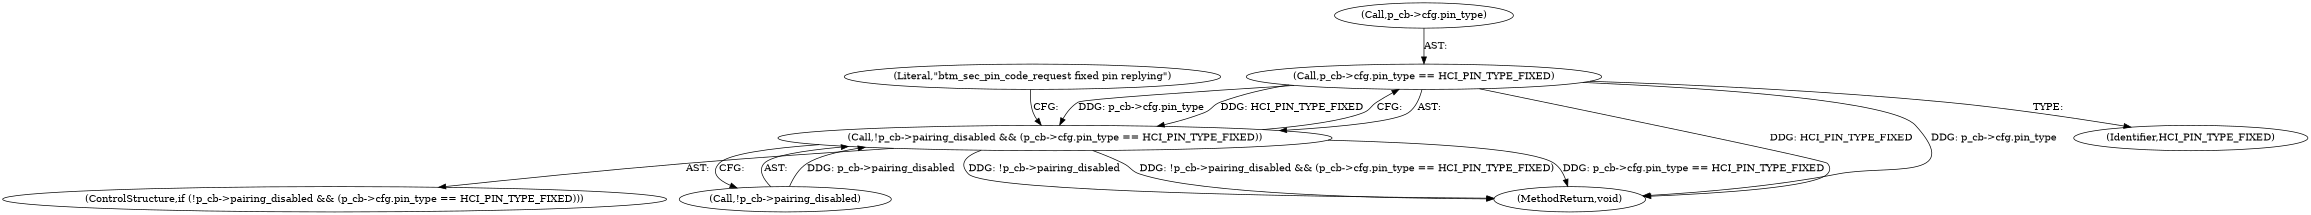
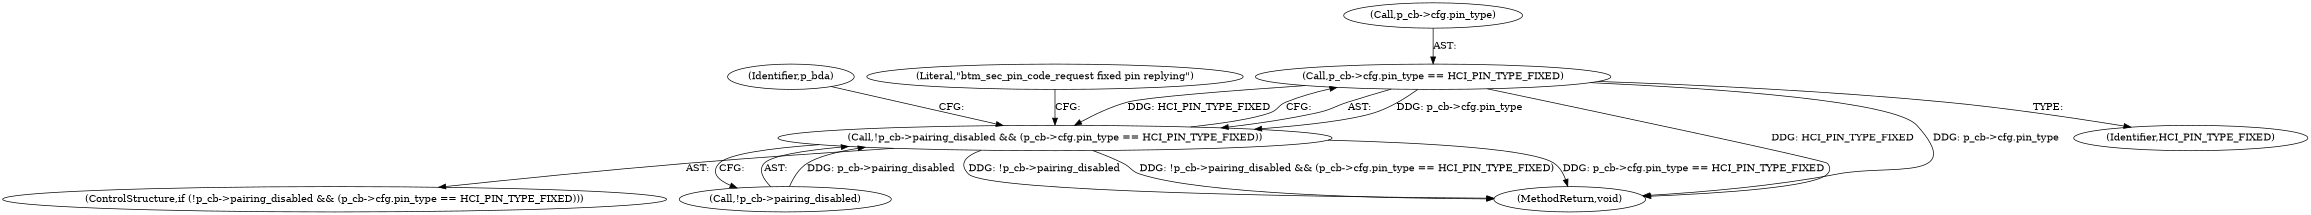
none -> (791, 77)
